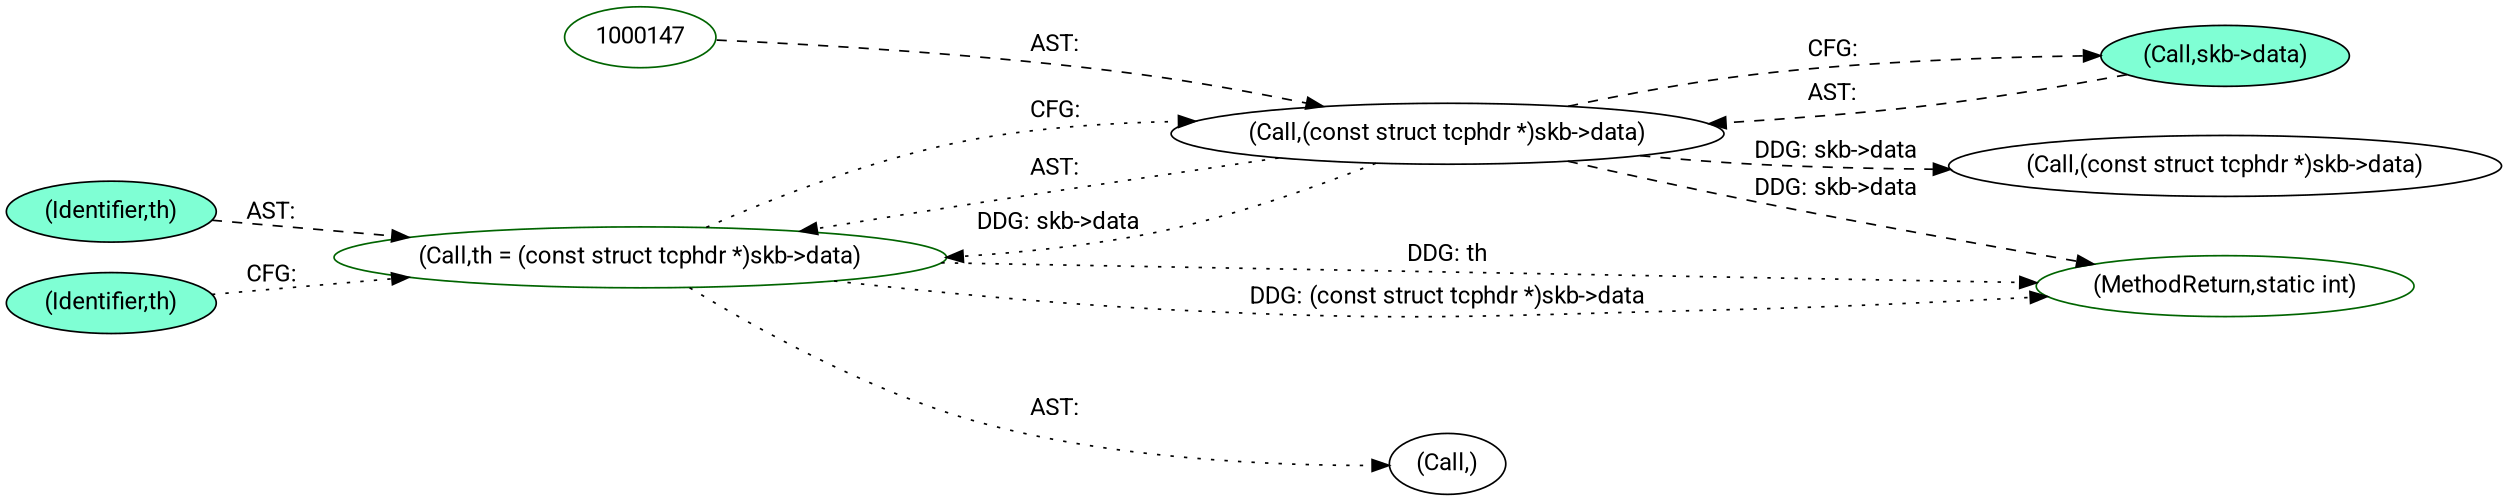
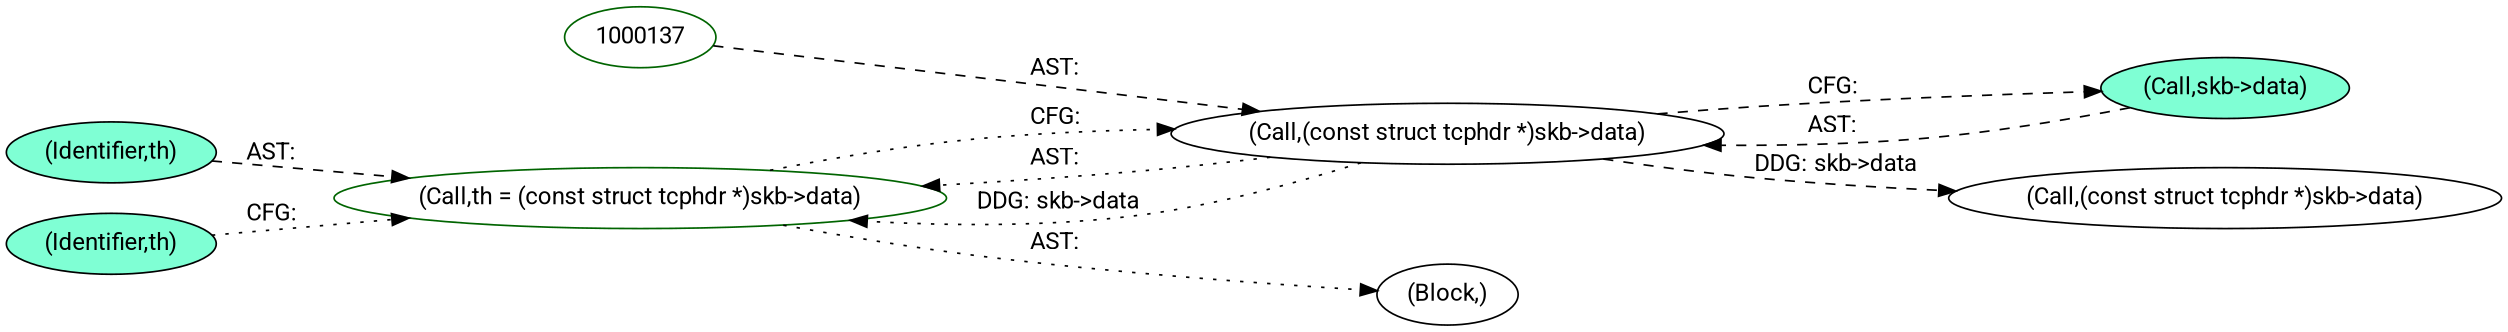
(640, 37) -> (640, 37)
(2225, 286) -> none
(1448, 464) -> (1448, 295)
